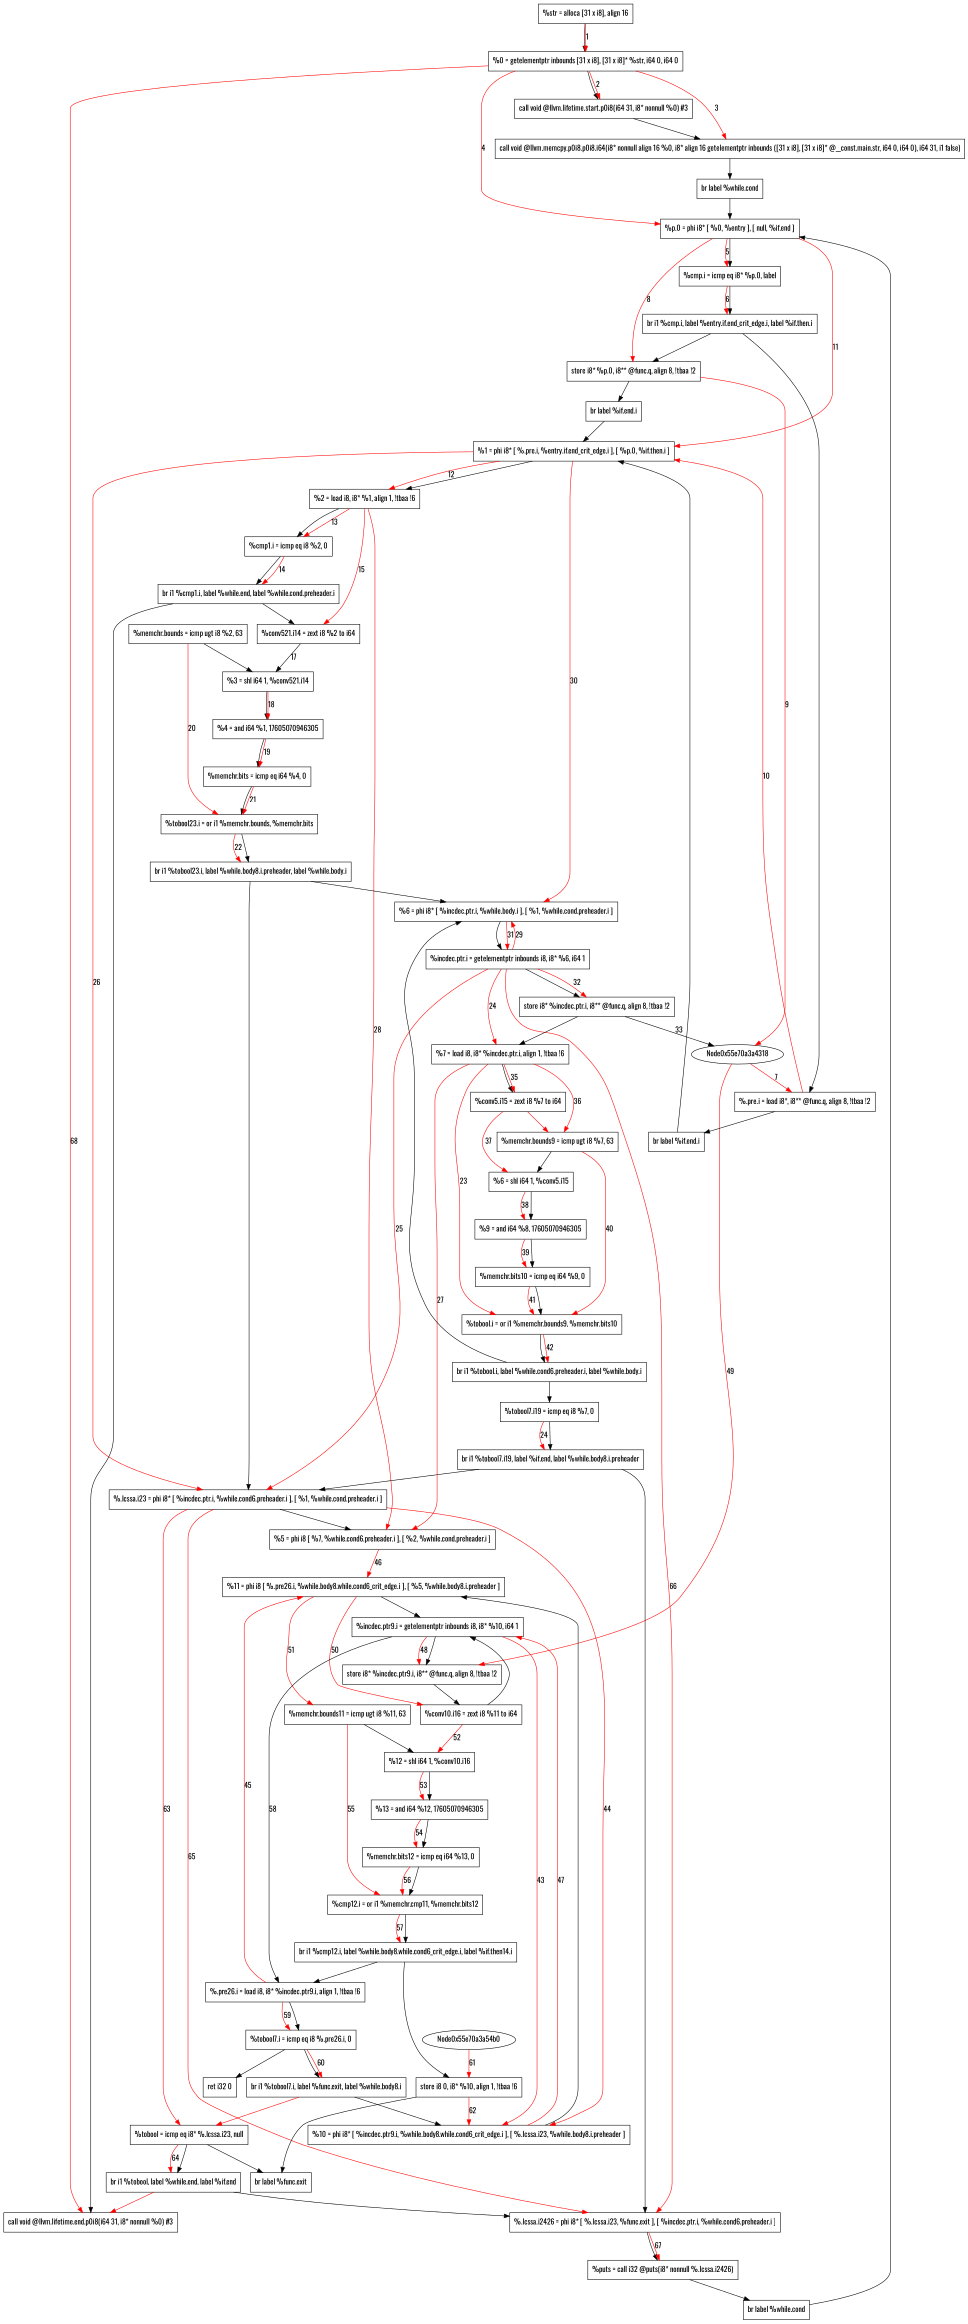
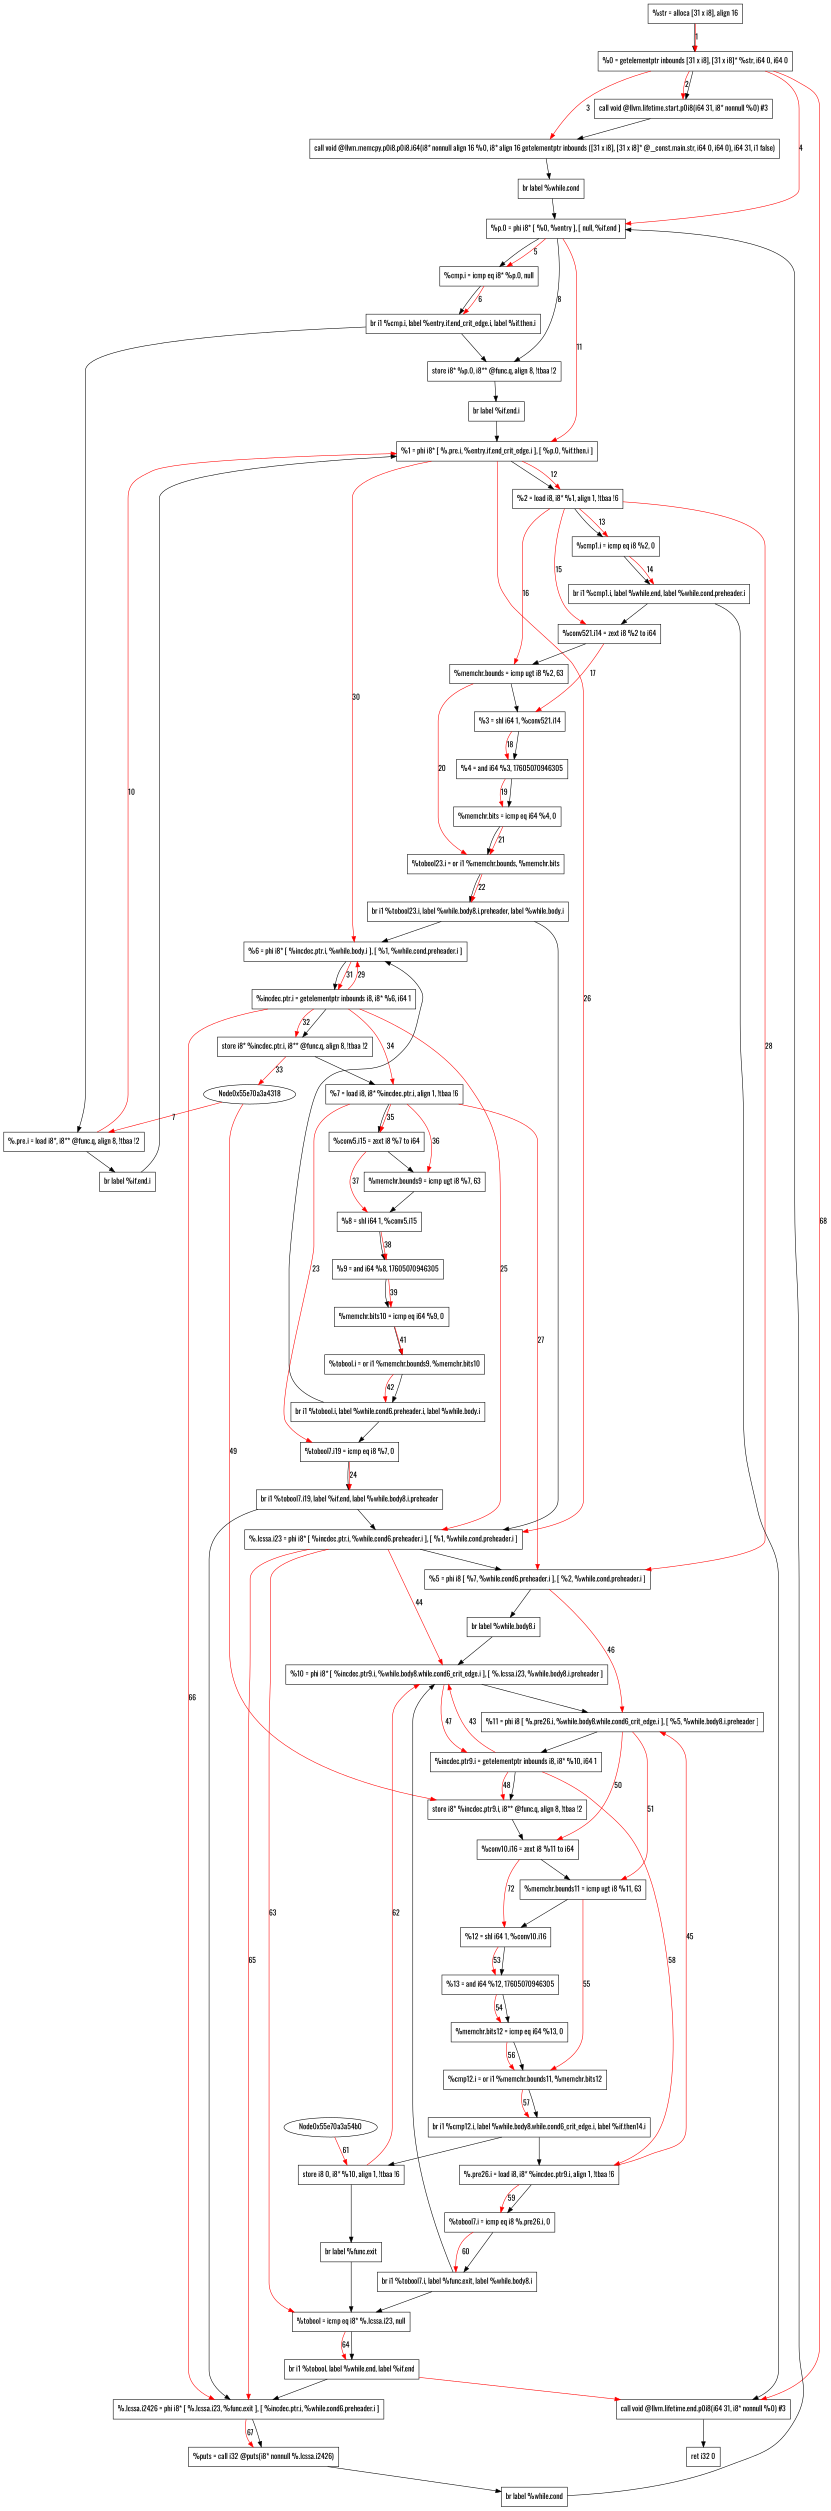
(730, 276) -> (489, 276)
(655, 286) -> (556, 305)
none -> (522, 579)
none -> (558, 654)
(290, 656) -> (576, 680)
(785, 684) -> none
(268, 729) -> (512, 769)
(493, 1007) -> (391, 1047)
(667, 1030) -> (274, 1069)
(536, 1120) -> (398, 1160)
(531, 1182) -> (379, 1222)
(459, 1191) -> (310, 1269)
(606, 1233) -> none
none -> (504, 1627)
(508, 1668) -> (553, 1868)
(457, 1738) -> (511, 1890)
(269, 1773) -> (666, 1952)
(405, 1905) -> (525, 2080)
(263, 2062) -> (703, 2430)
(260, 2110) -> (407, 2301)
(233, 2157) -> (351, 2284)
